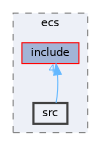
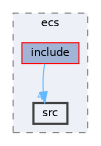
(58, 89) -> (43, 78)
